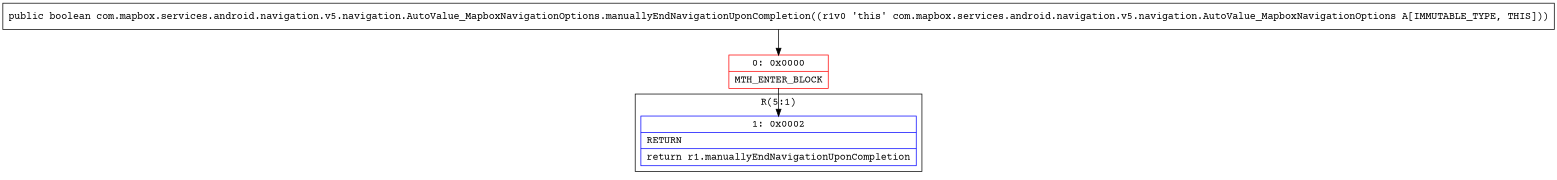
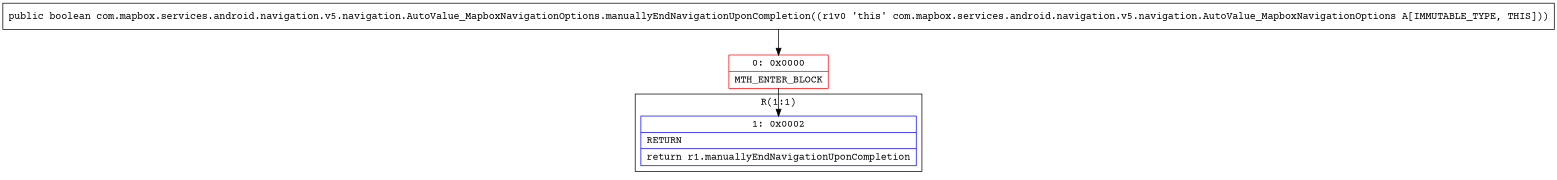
(779, 102) -> (779, 102)
